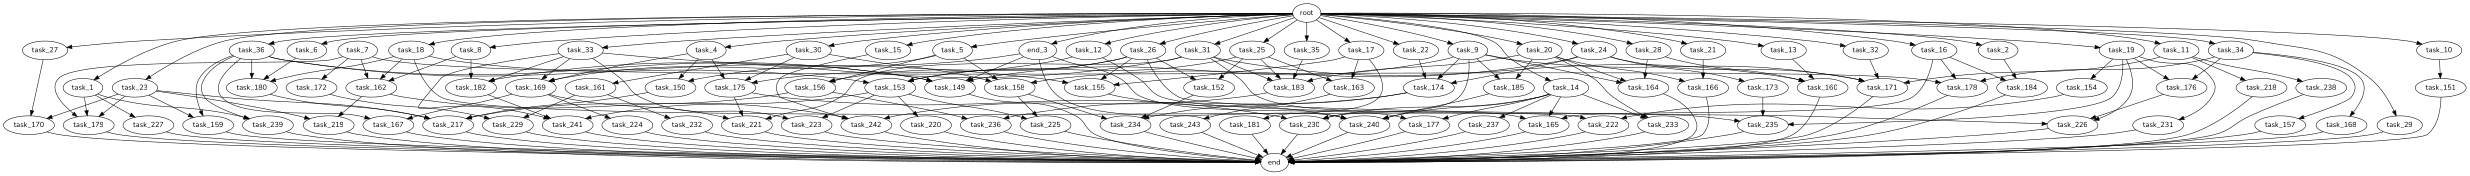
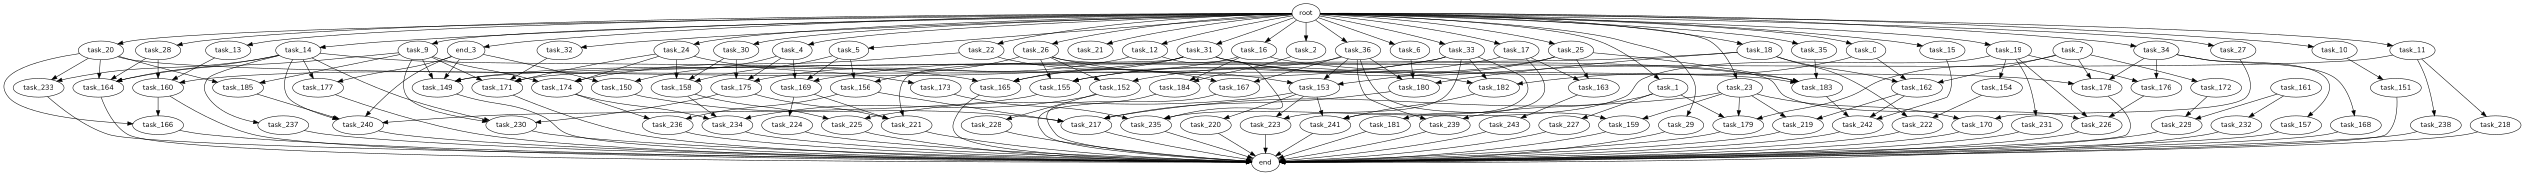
(471, 50) -> (1866, 50)
none -> (200, 67)
(1703, 67) -> (158, 104)
(703, 68) -> none
(487, 101) -> (1104, 69)
none -> (987, 125)
